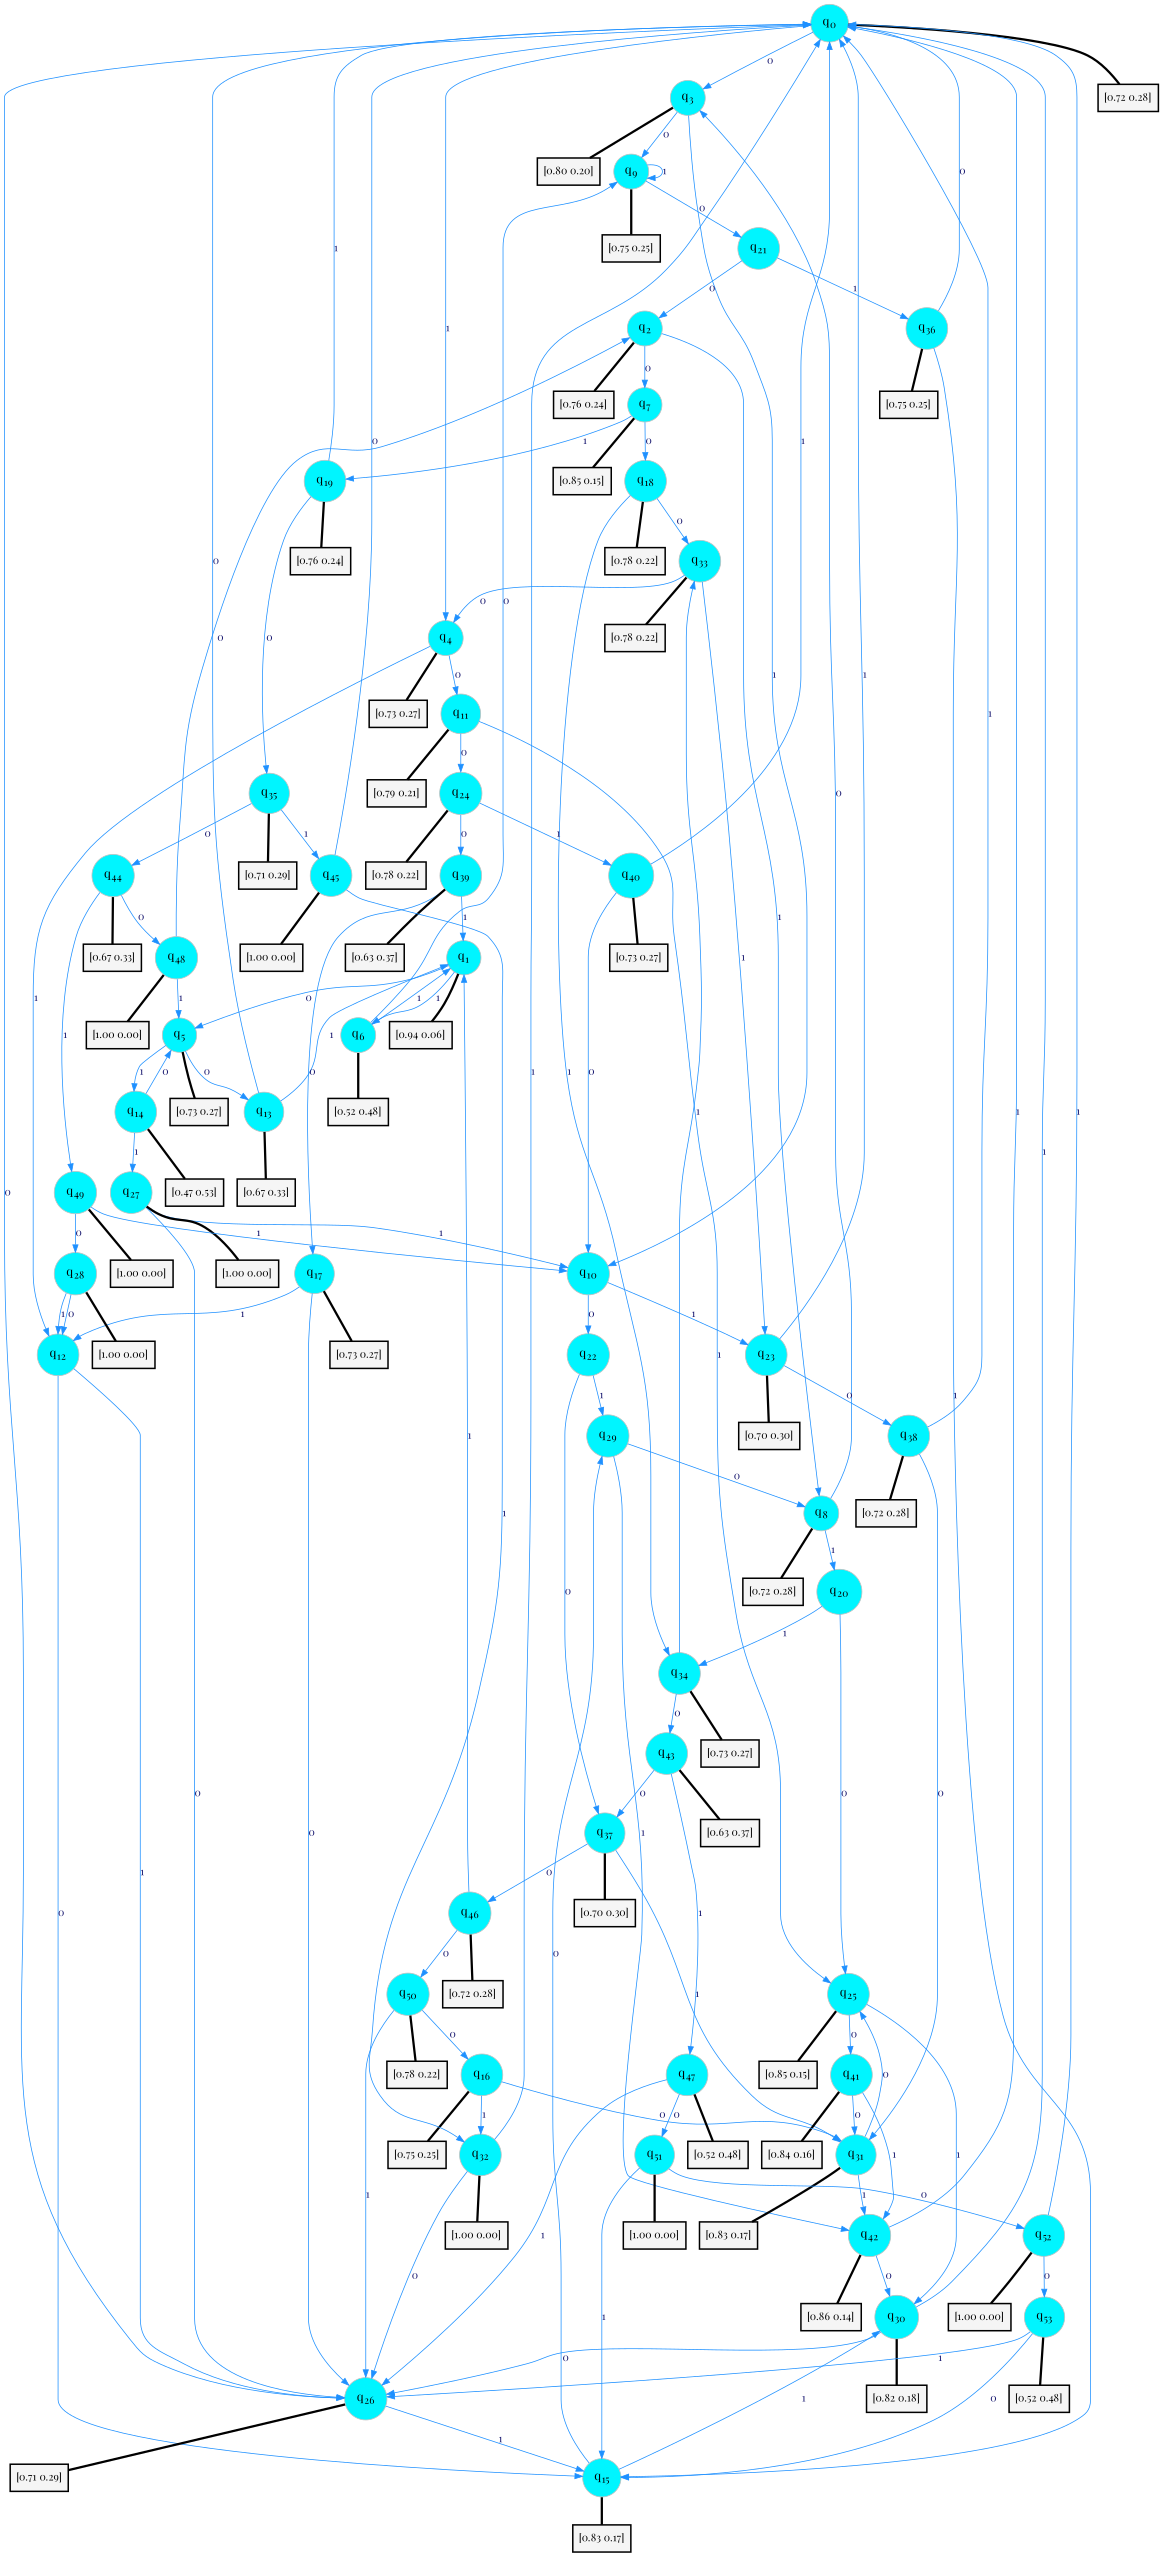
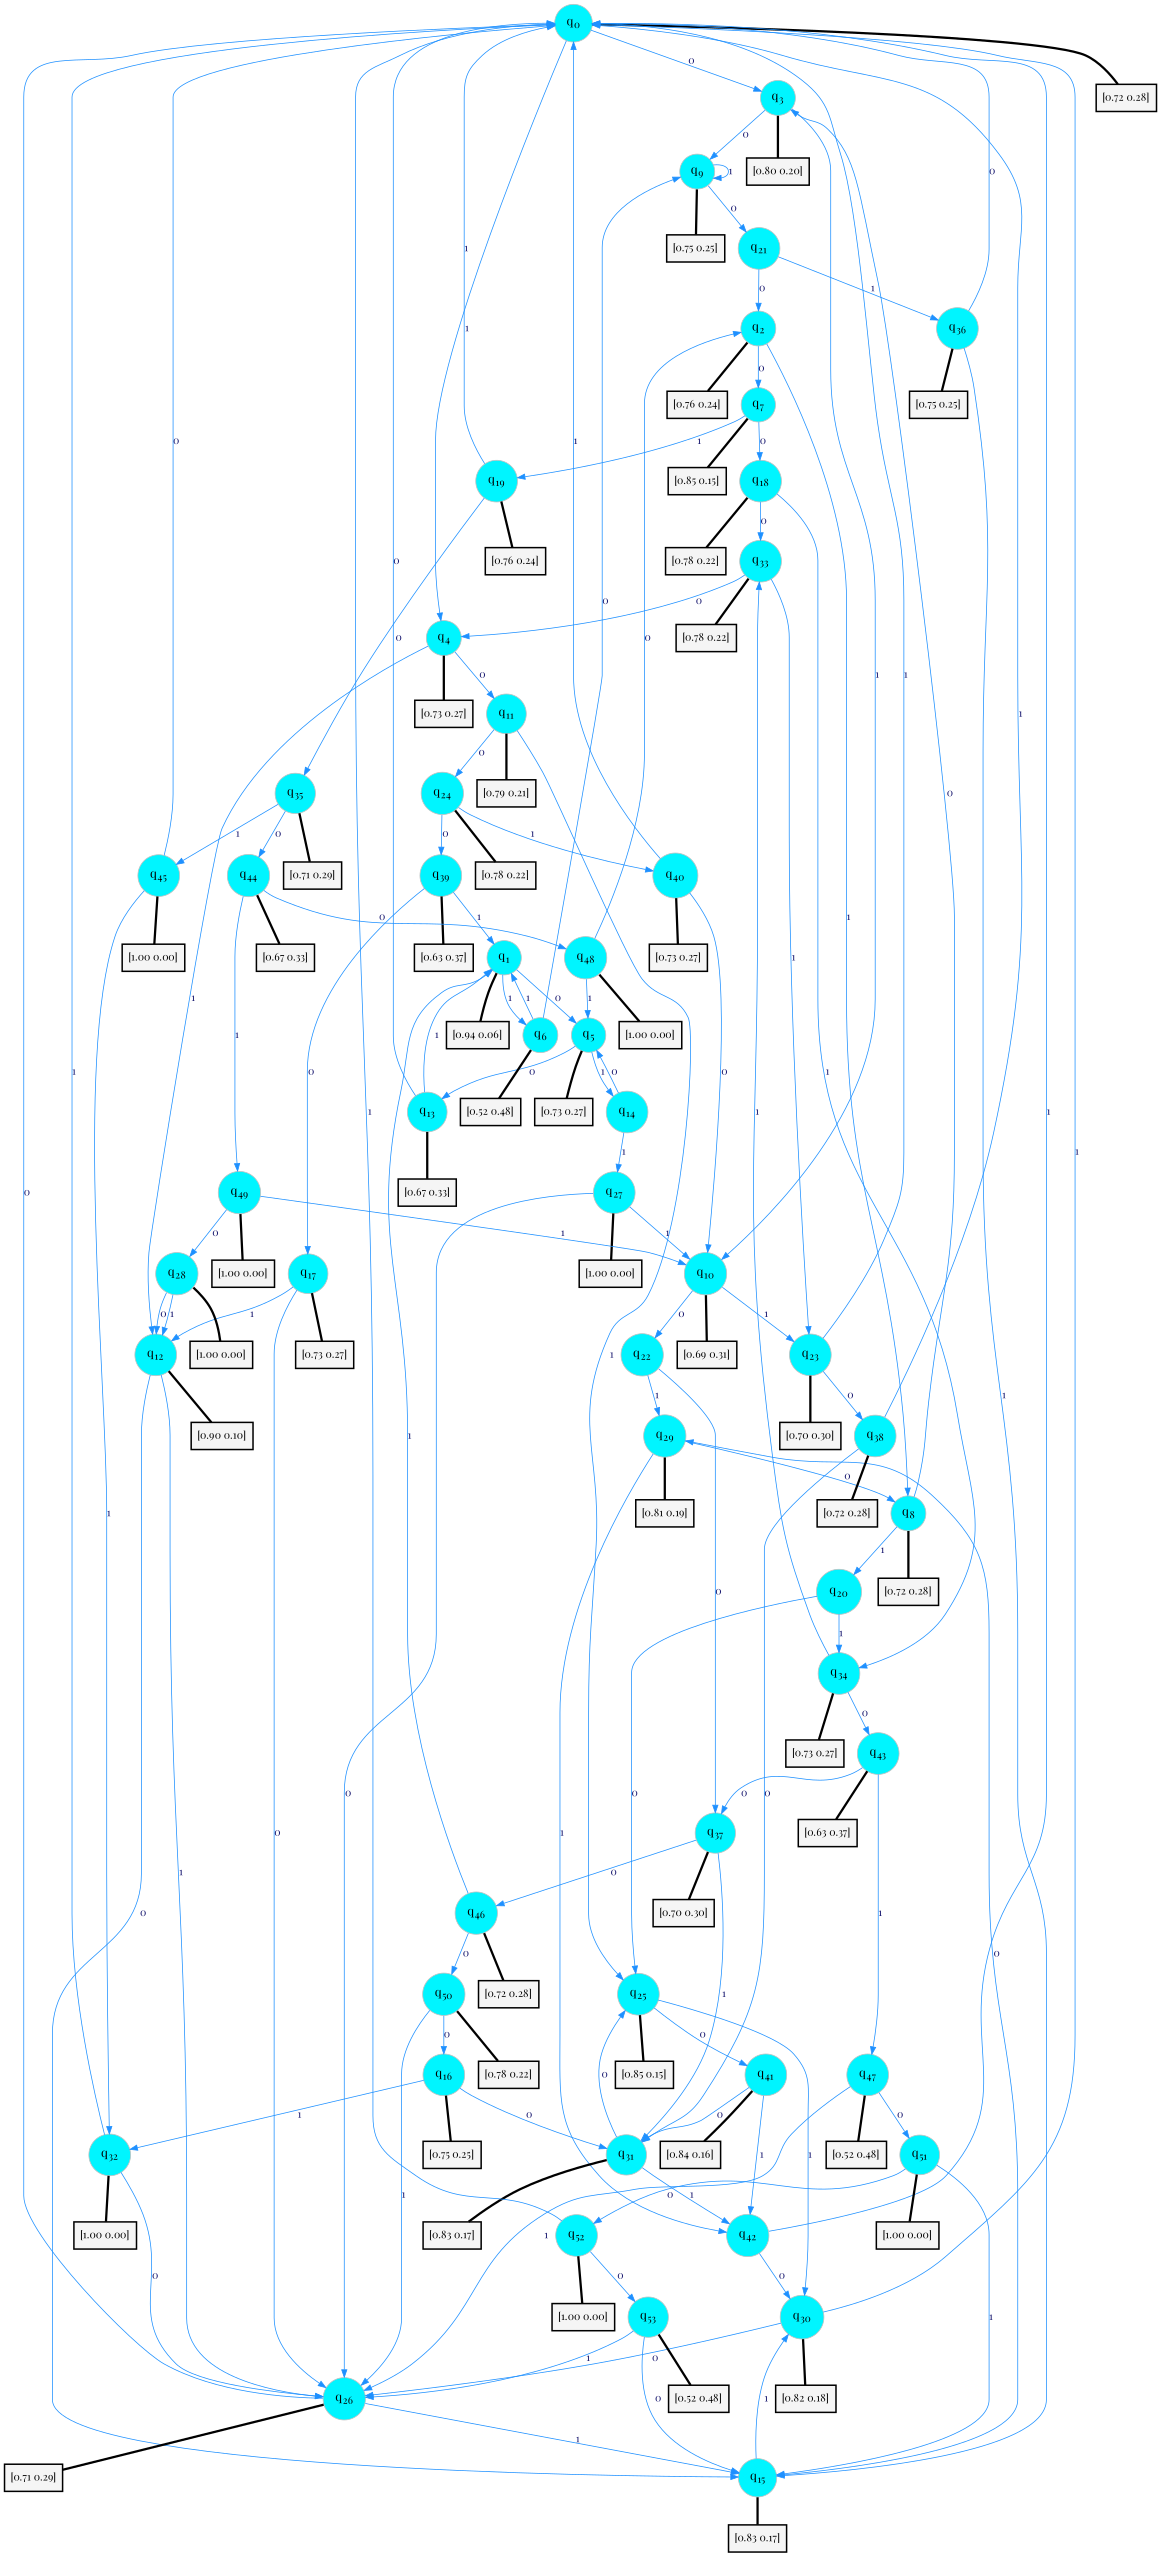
(195, 1193) -> none
none -> (707, 1355)
none -> (222, 1436)
none -> (665, 1513)
(831, 2317) -> none
